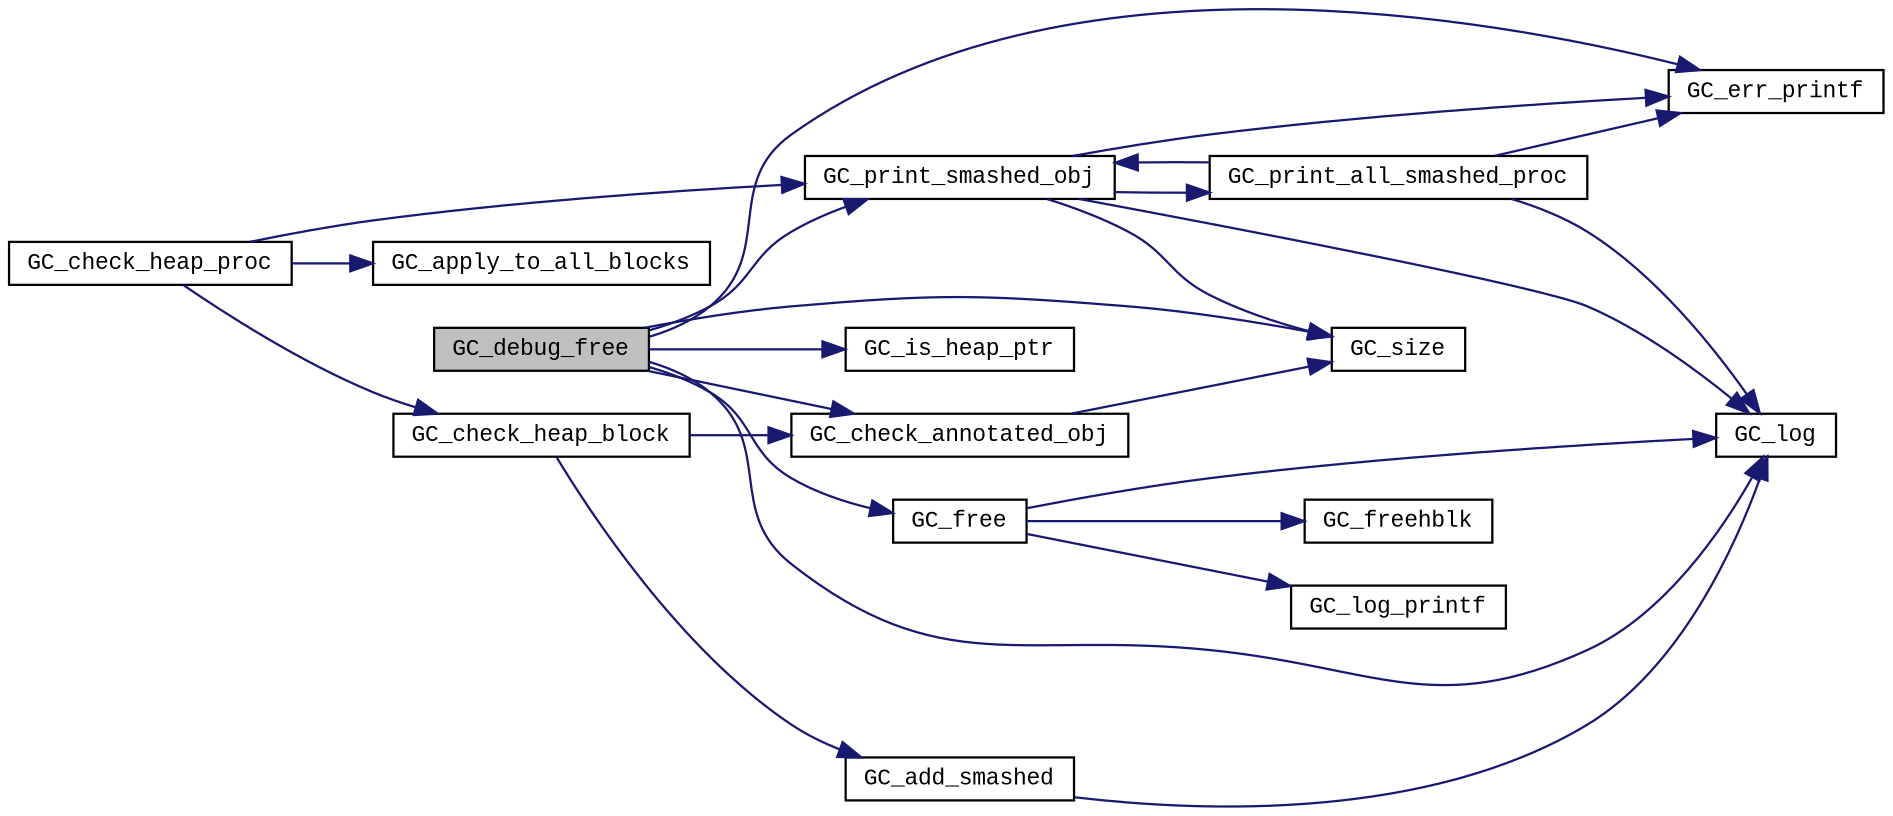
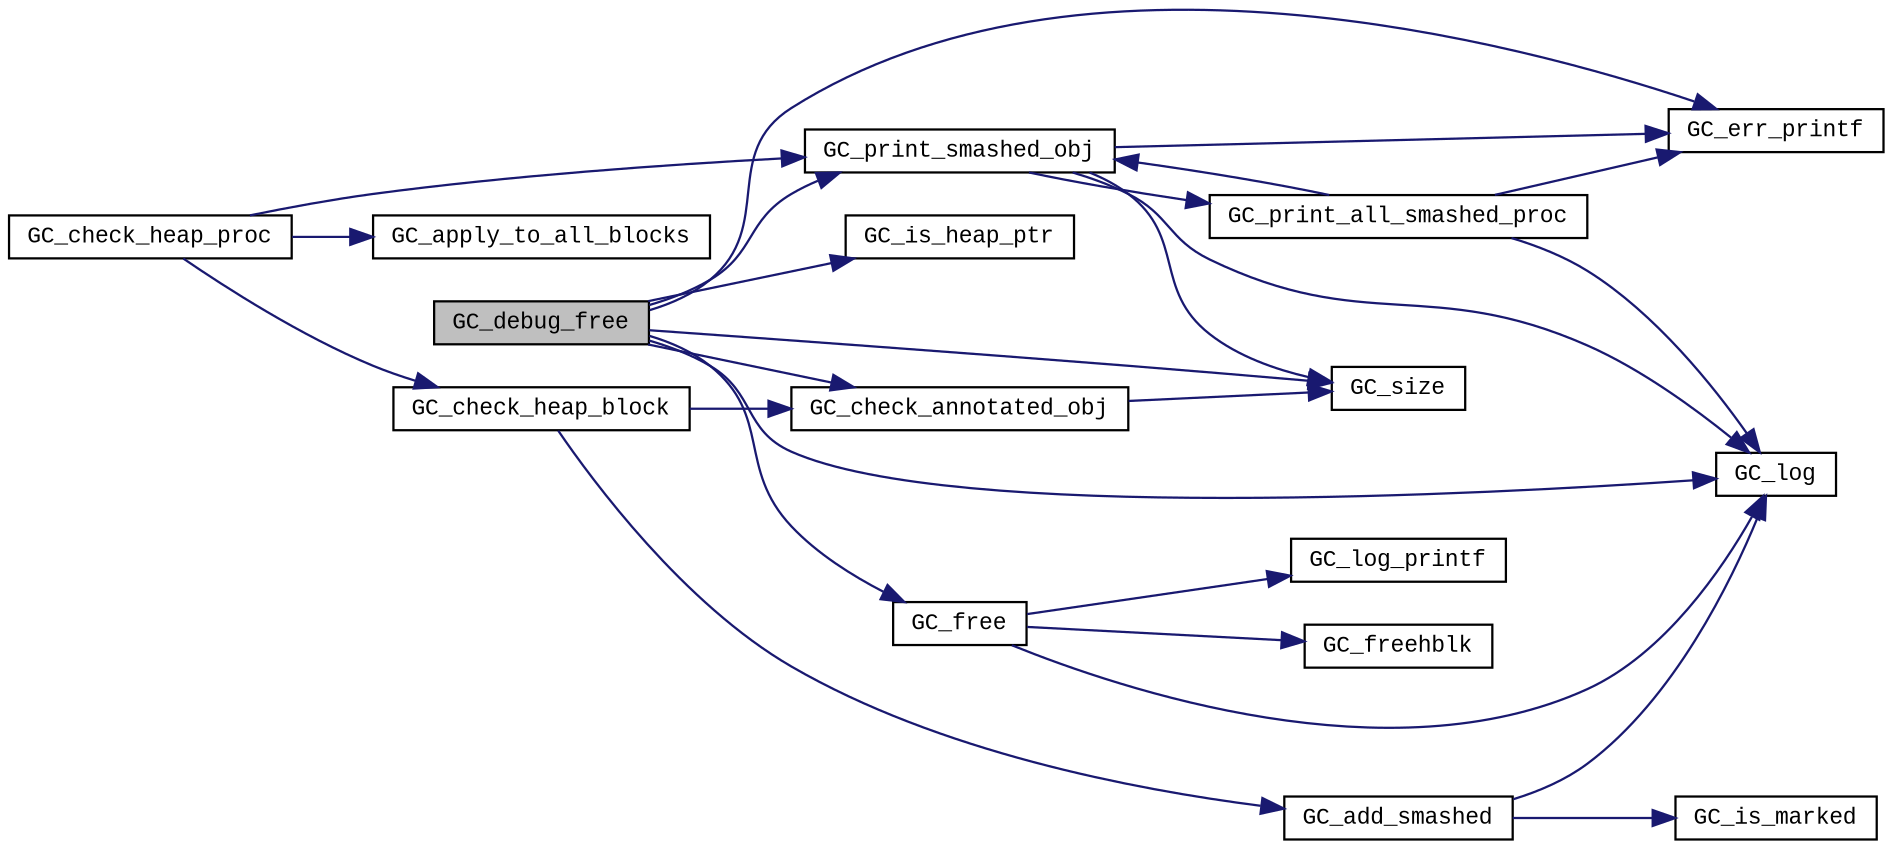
none -> (1776, 818)
